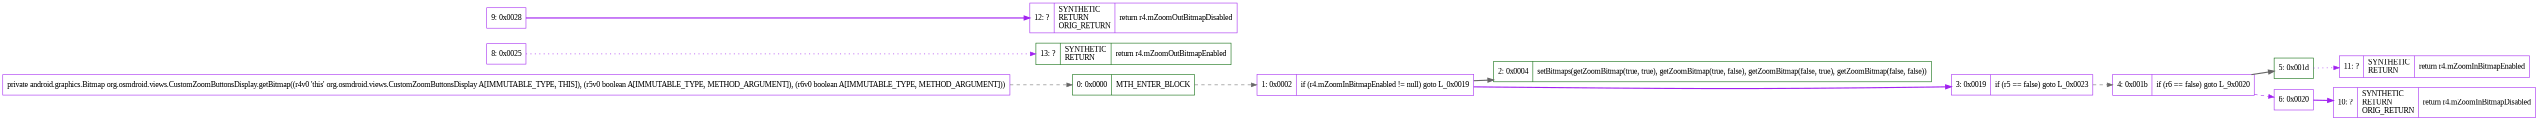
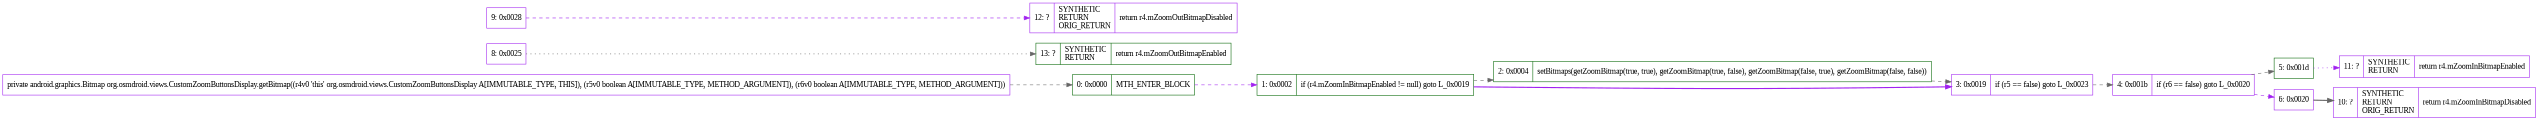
(775, 18) -> (775, 18)
(778, 54) -> (778, 54)
(2260, 73) -> (2260, 73)
(1481, 80) -> (1481, 80)
none -> (1939, 81)
(1223, 85) -> (1223, 85)
(1365, 85) -> (1365, 85)
(2203, 85) -> (2203, 85)
(2321, 100) -> (2321, 100)
